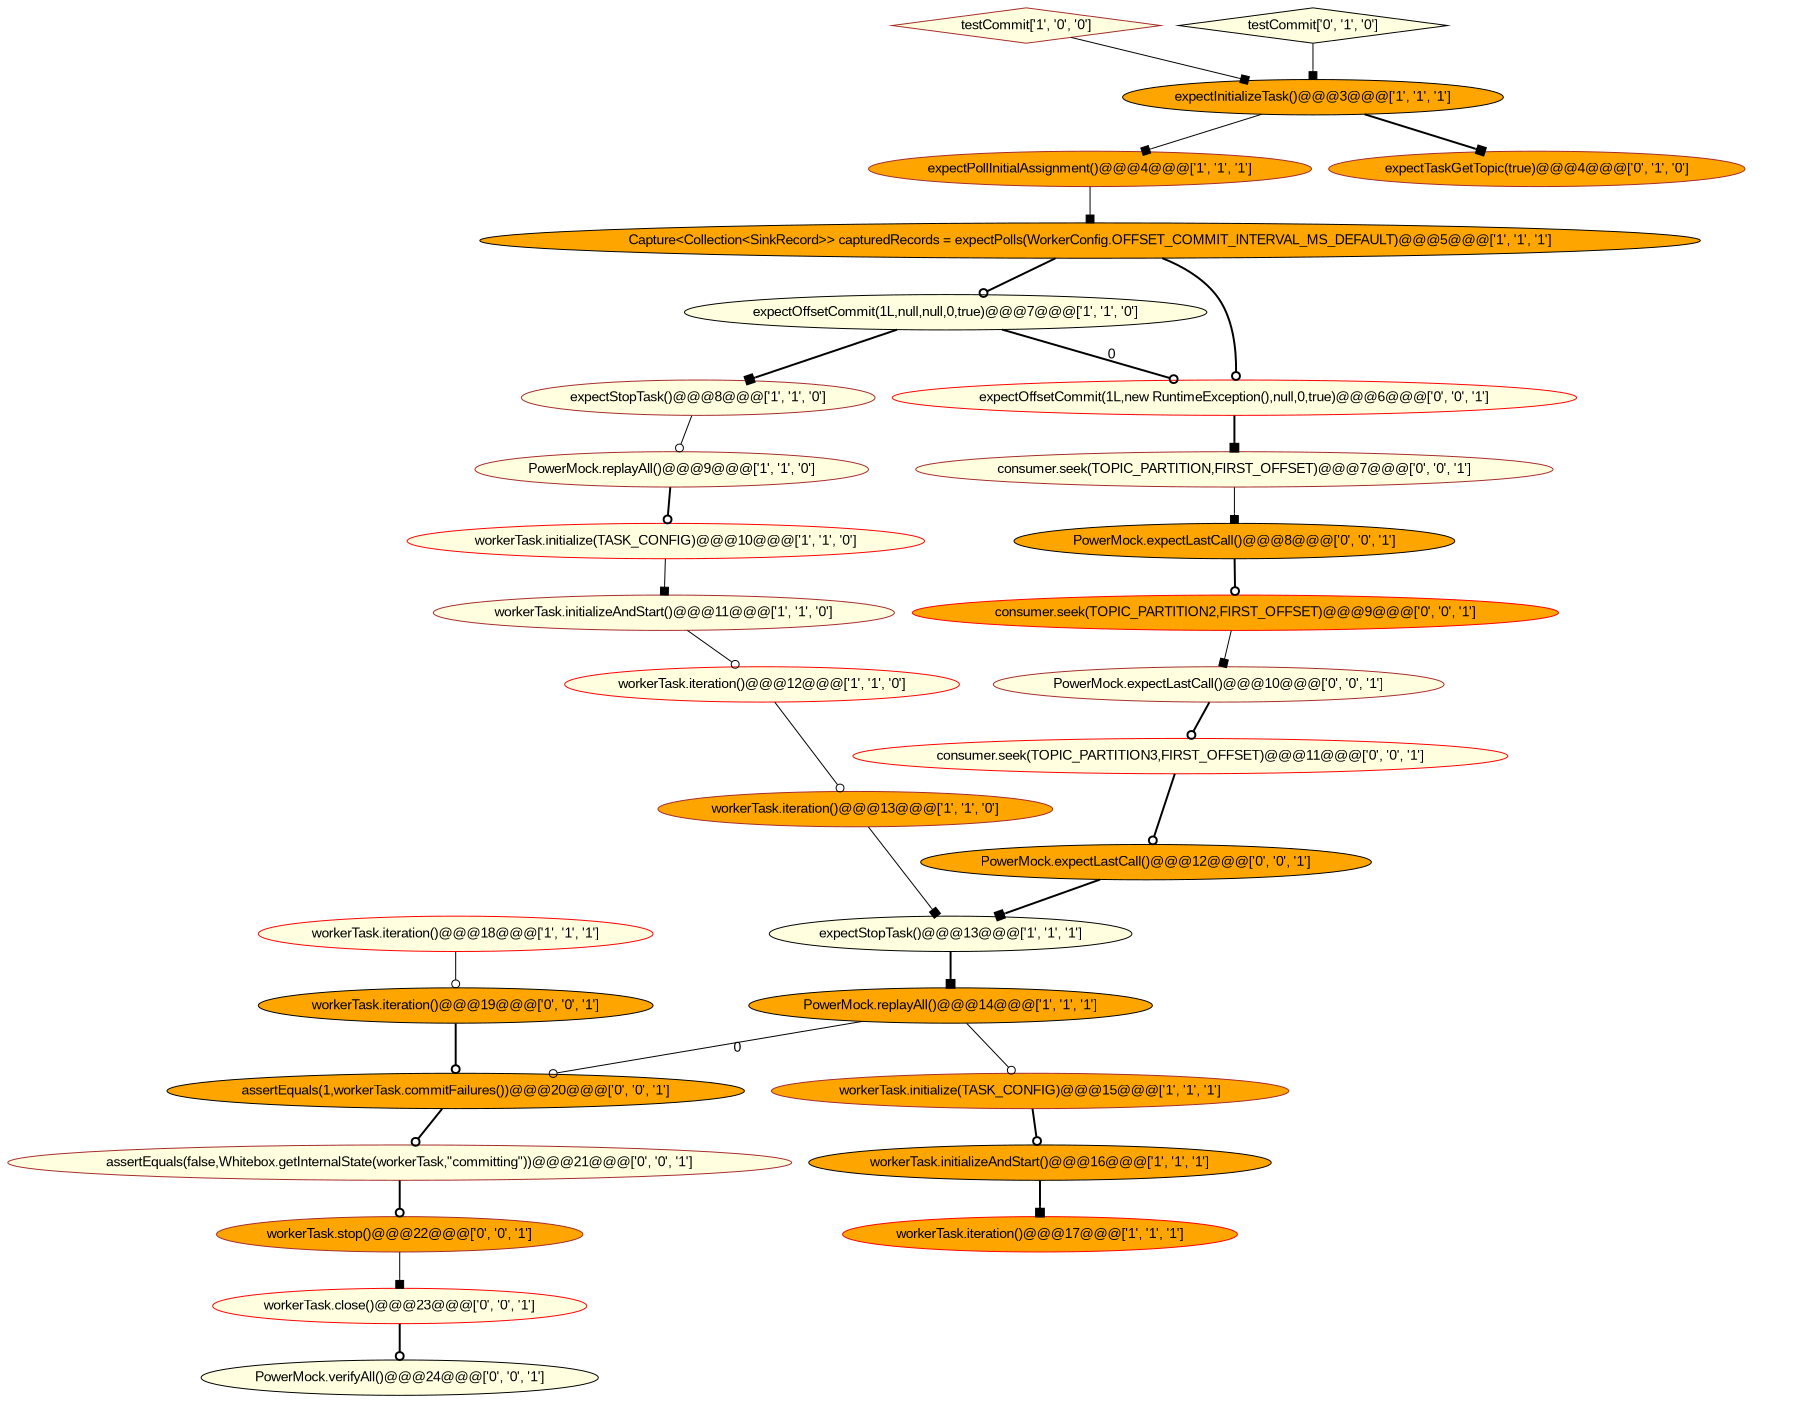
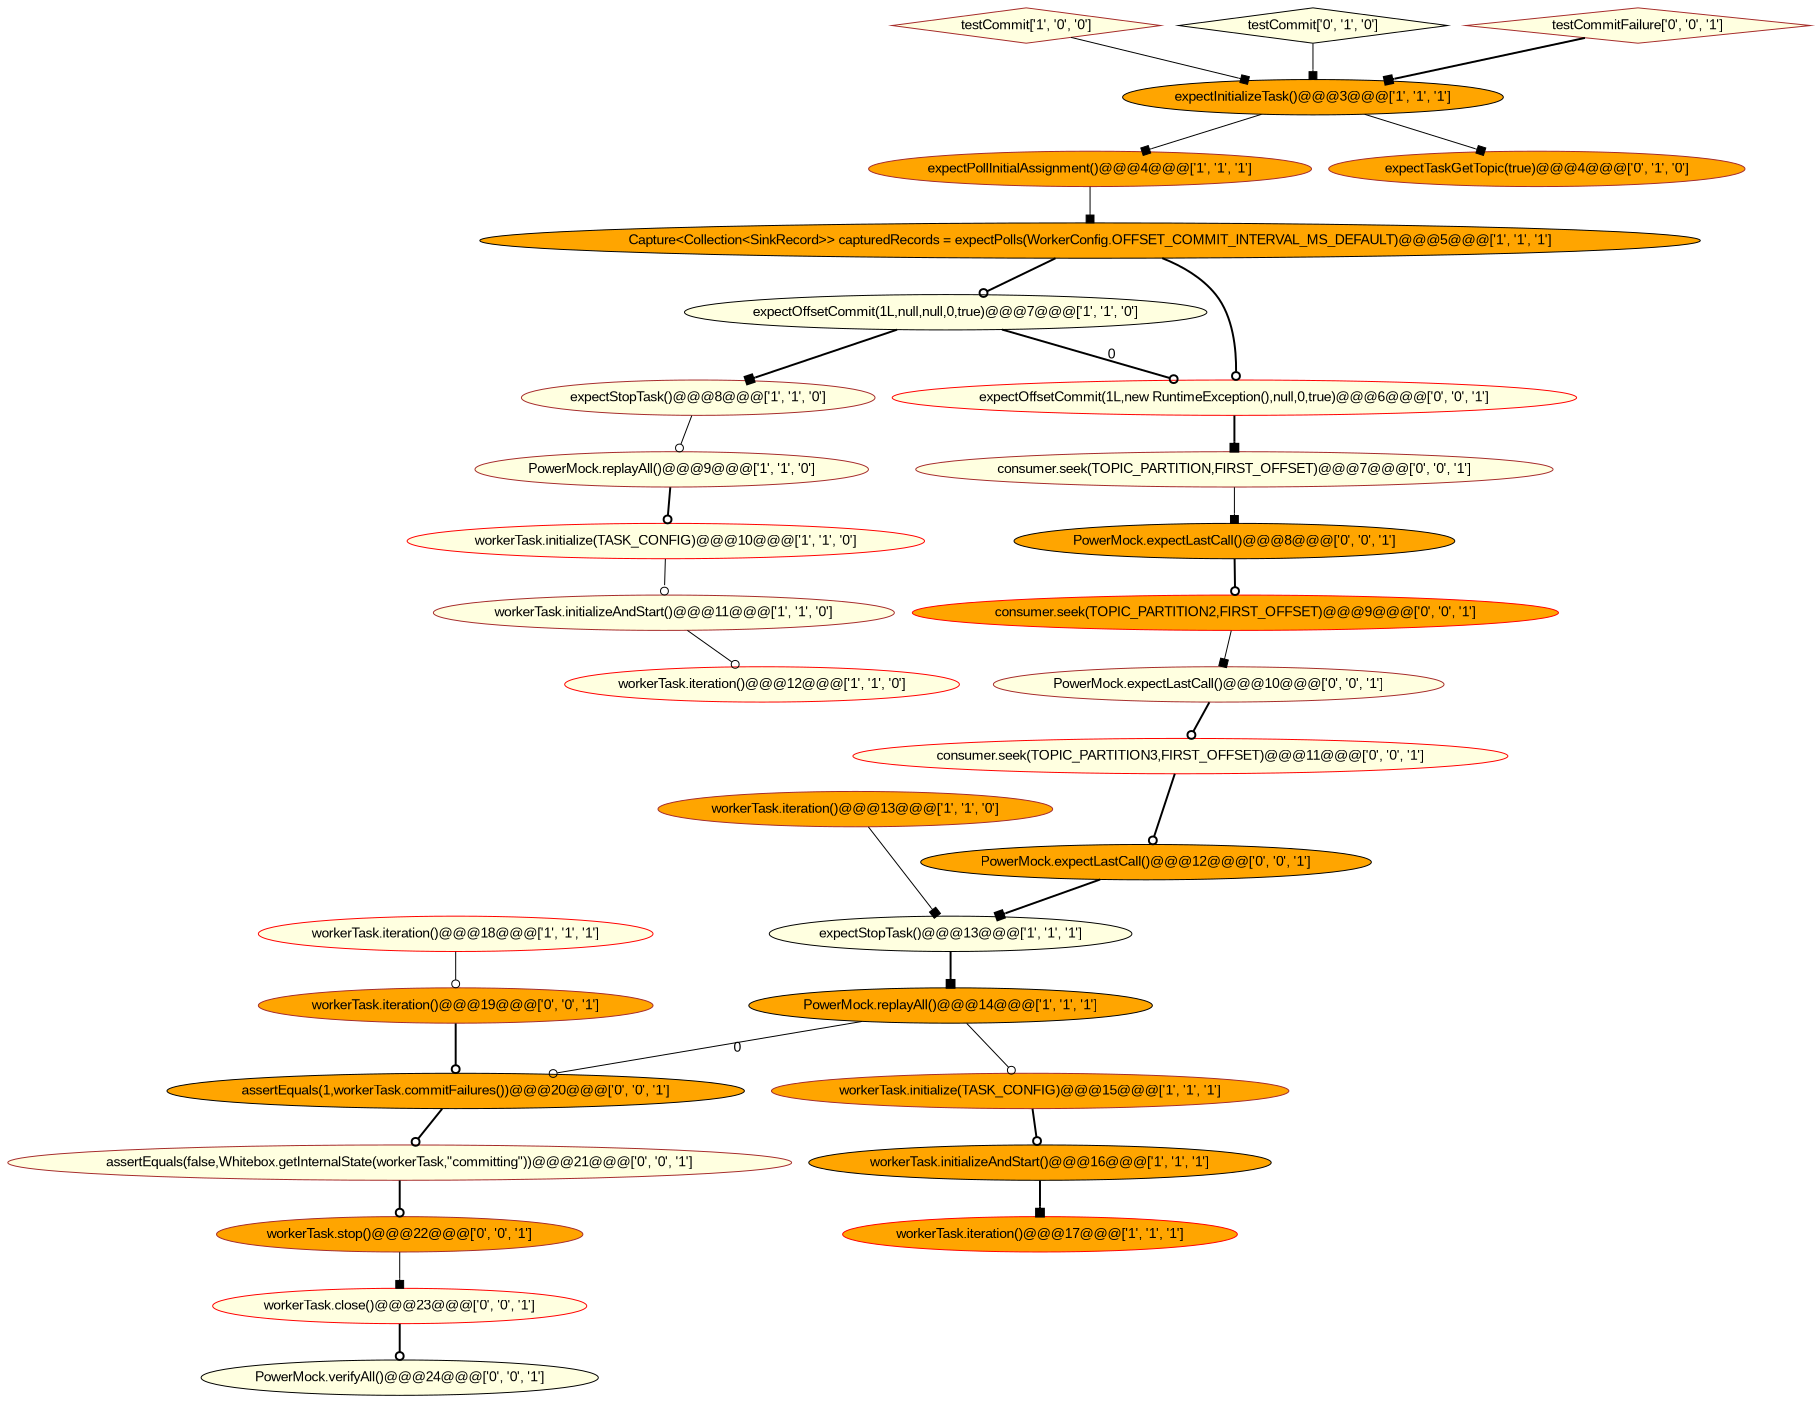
none -> (1638, 26)
(1420, 131) -> (1420, 131)
(665, 572) -> (665, 572)
(806, 743) -> none
(456, 1006) -> (456, 1006)
